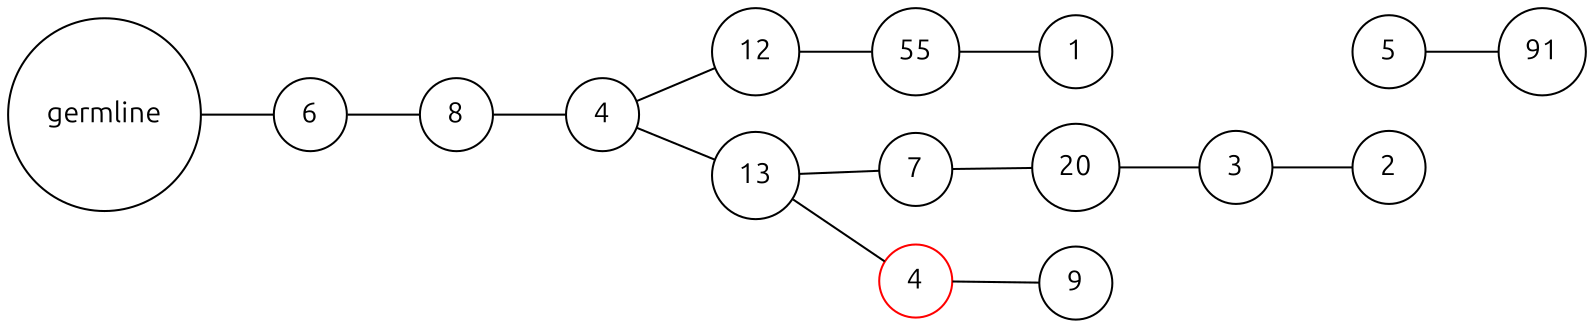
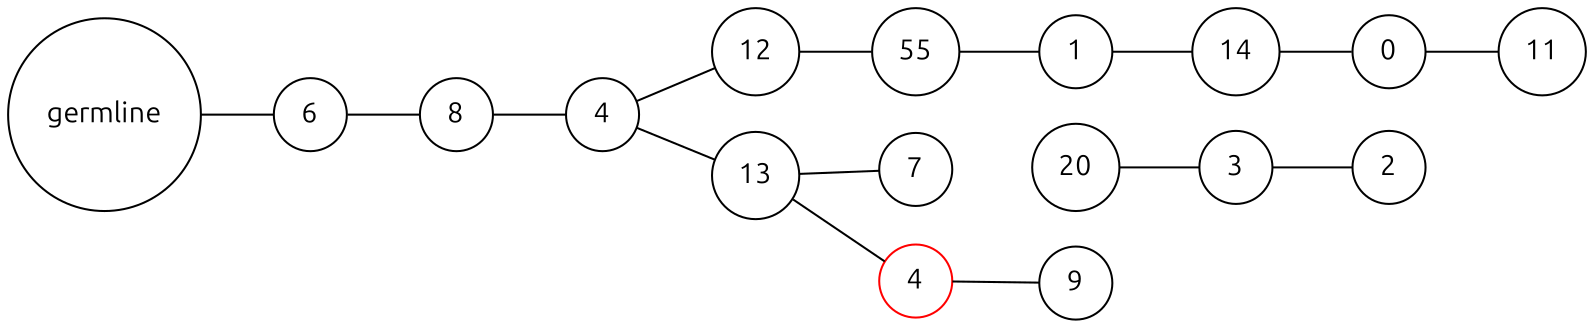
none -> (1236, 52)
(1389, 52) -> (1389, 52)
(1542, 52) -> (1542, 52)
(992, 168) -> none
